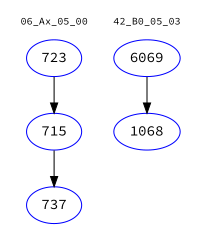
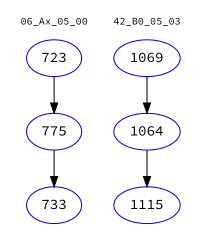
(147, 58) -> (147, 58)
(54, 132) -> (54, 132)
(147, 132) -> (147, 132)
(54, 205) -> (54, 205)
none -> (147, 205)
